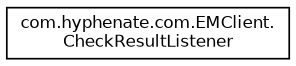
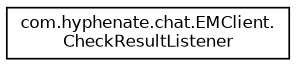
(148, 33) -> (148, 33)
